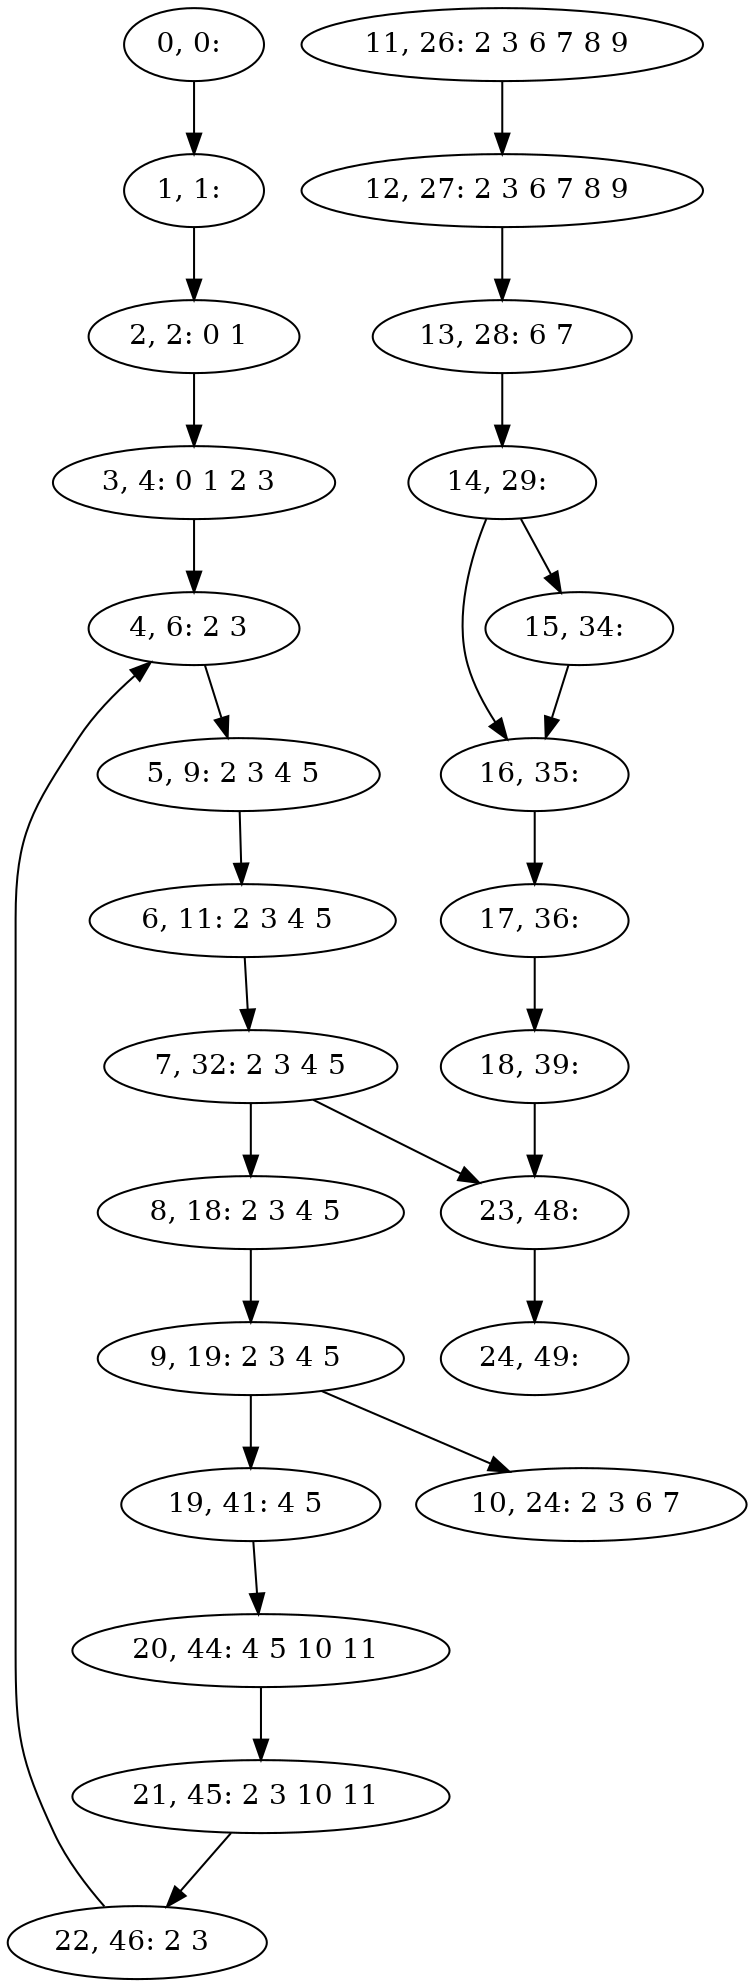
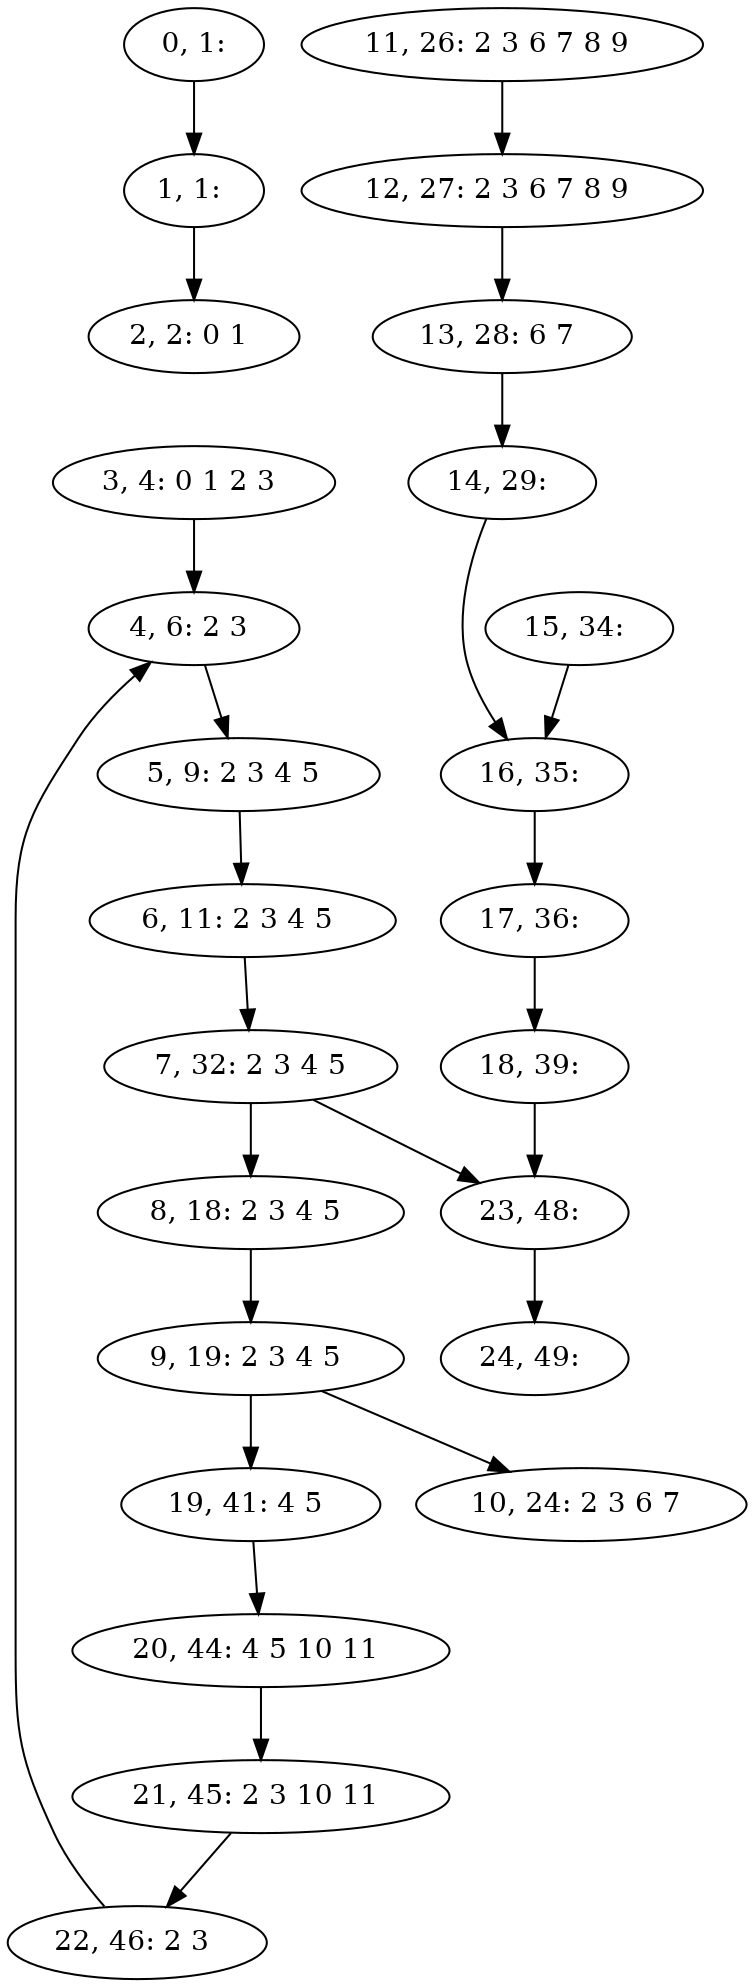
(194, 45) -> (194, 45)
(194, 400) -> none
(536, 547) -> none
